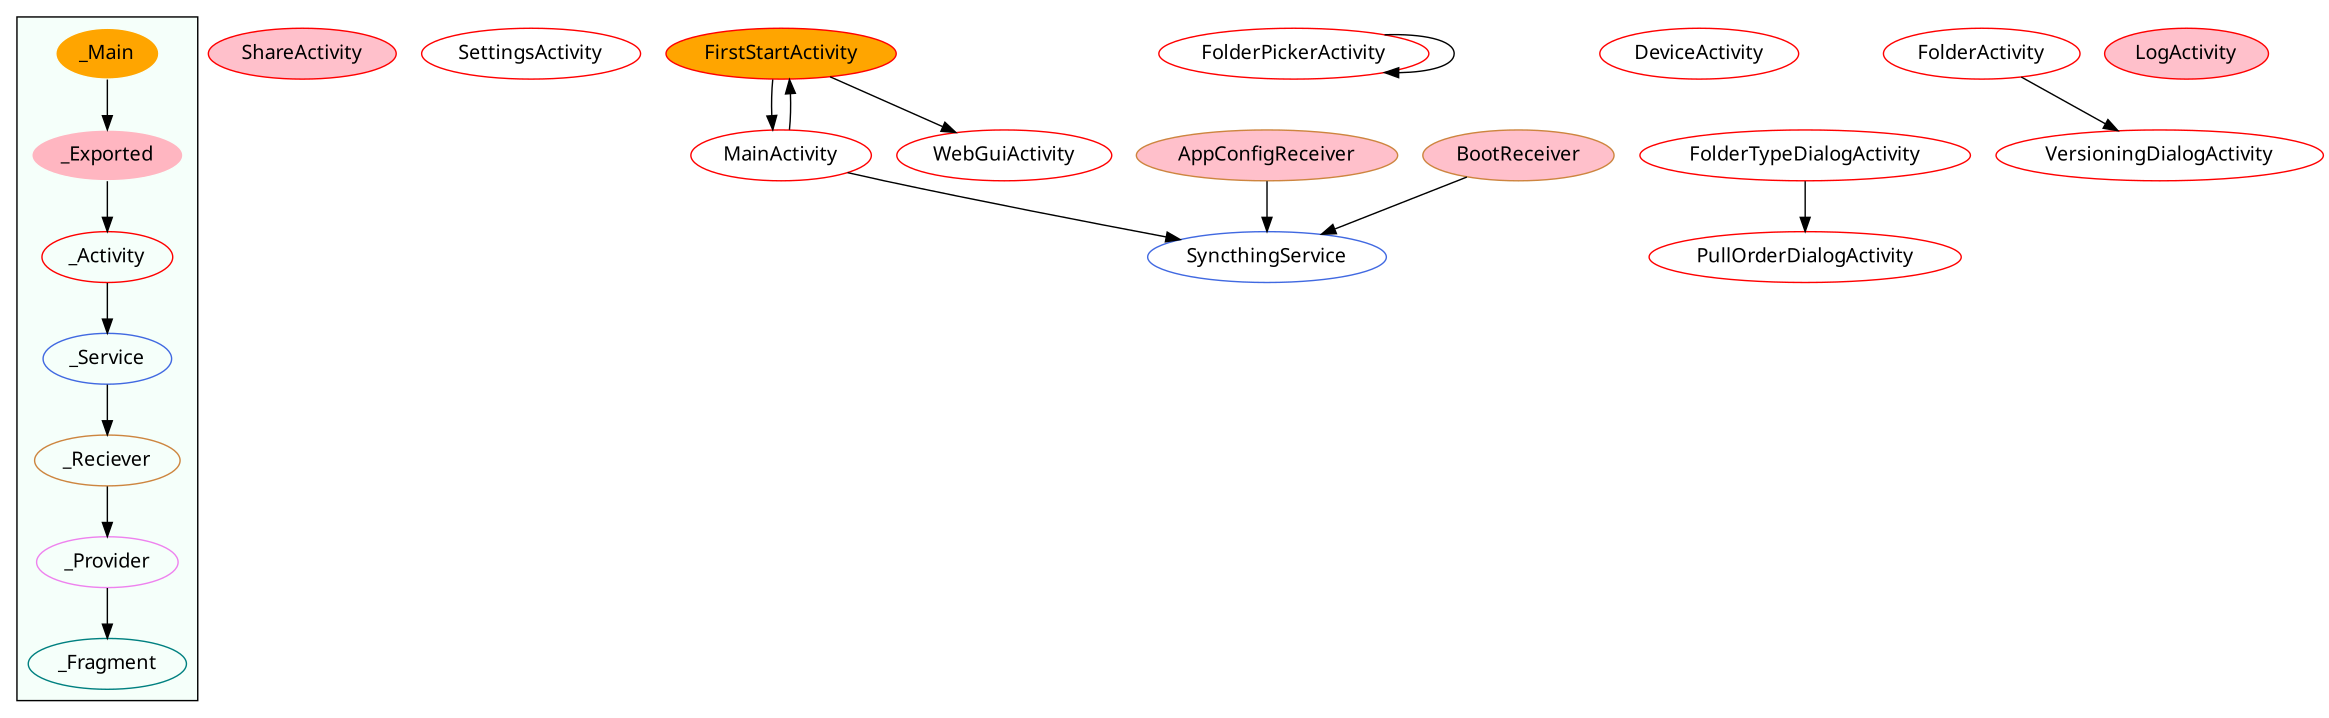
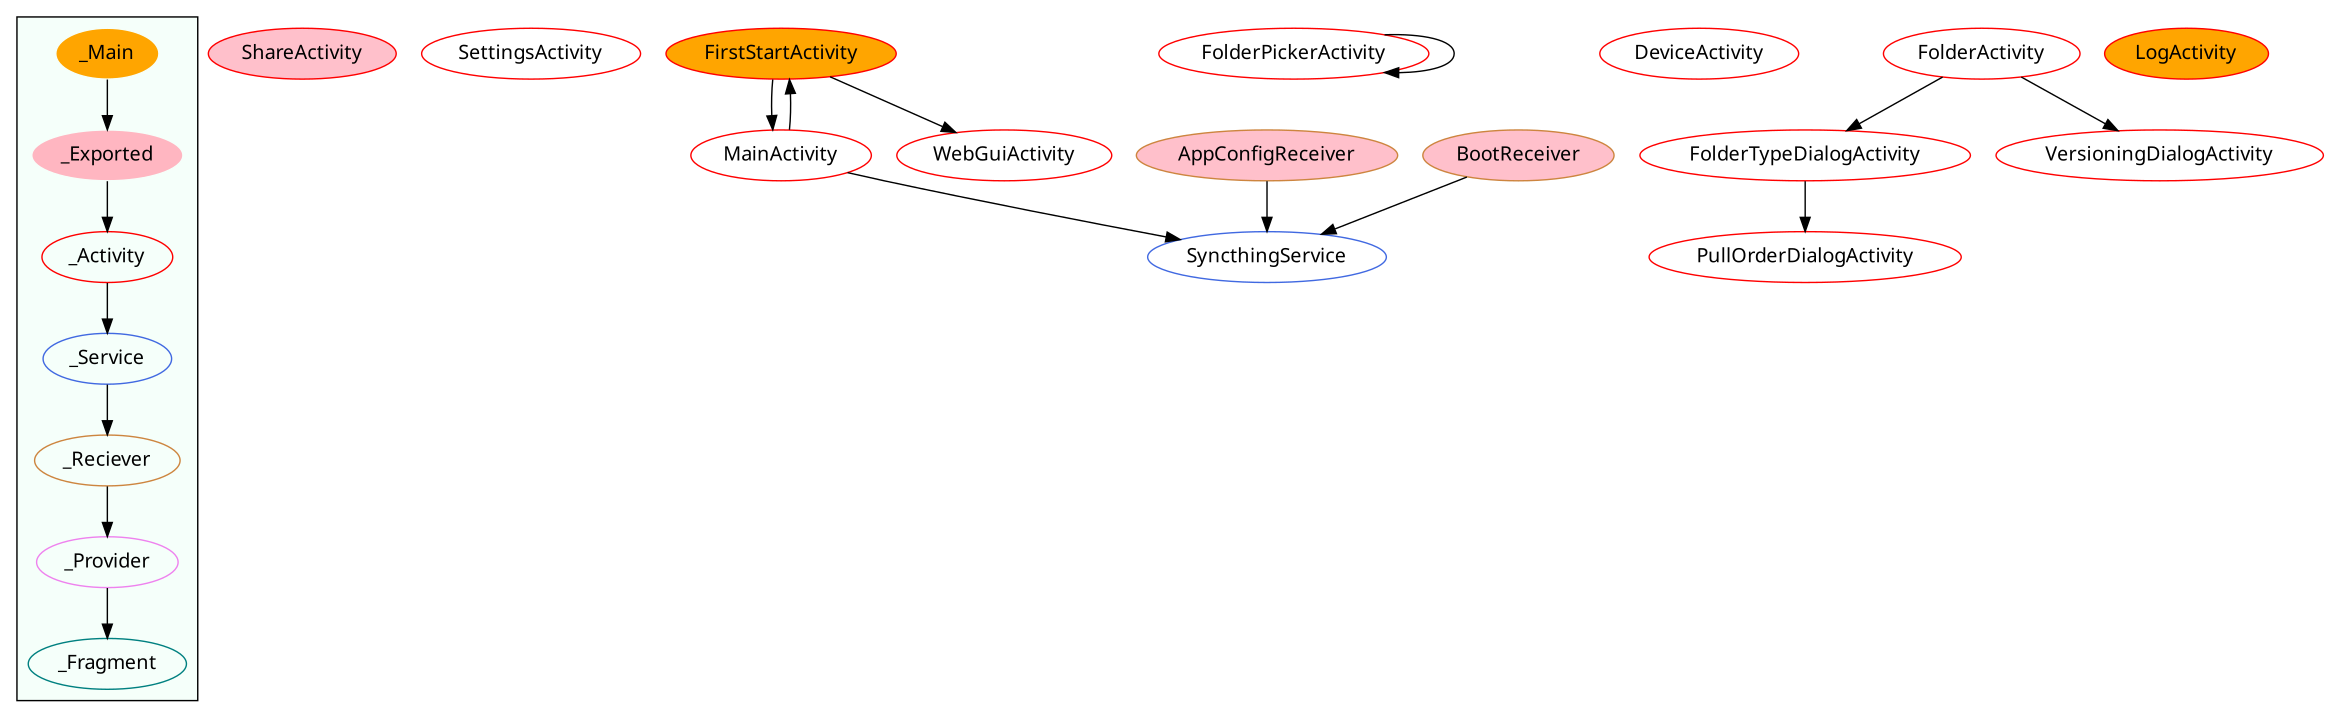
(2187, 54) -> (2187, 54)
none -> (1901, 100)
